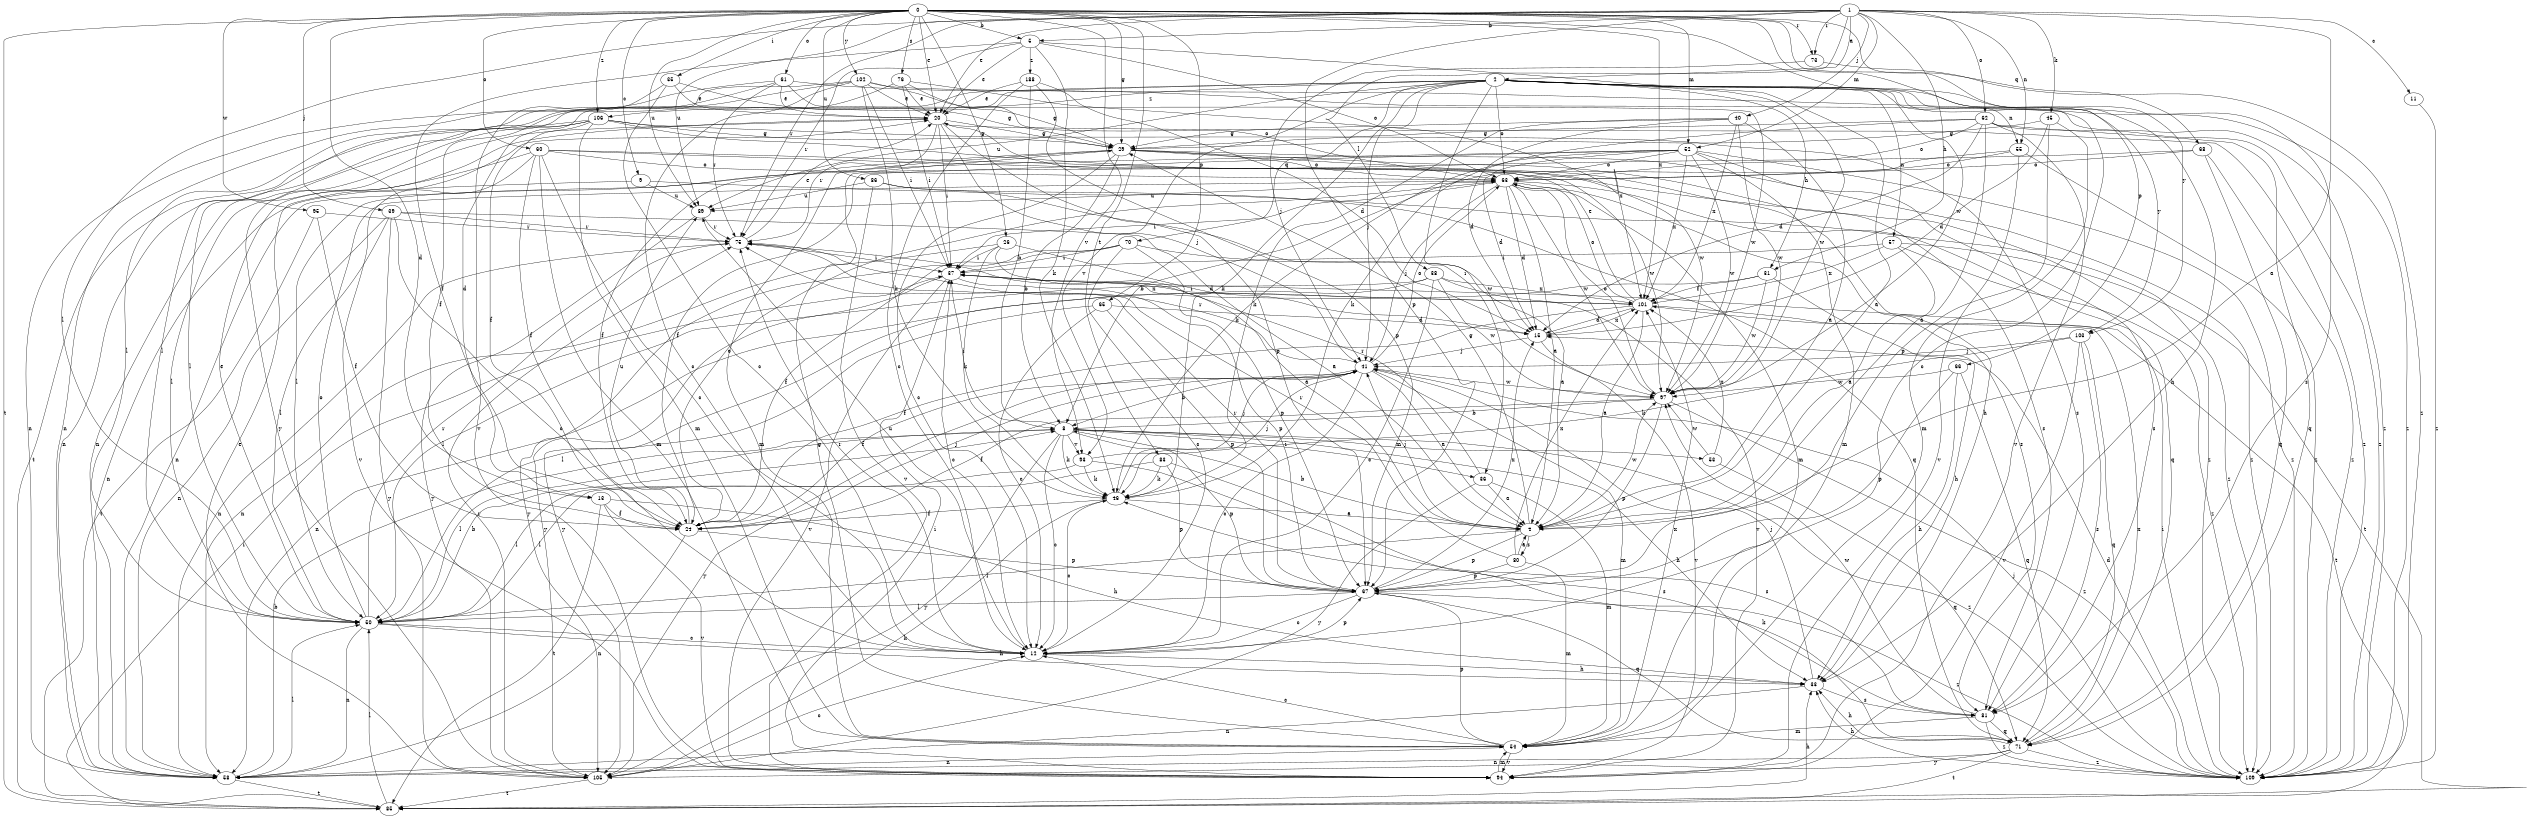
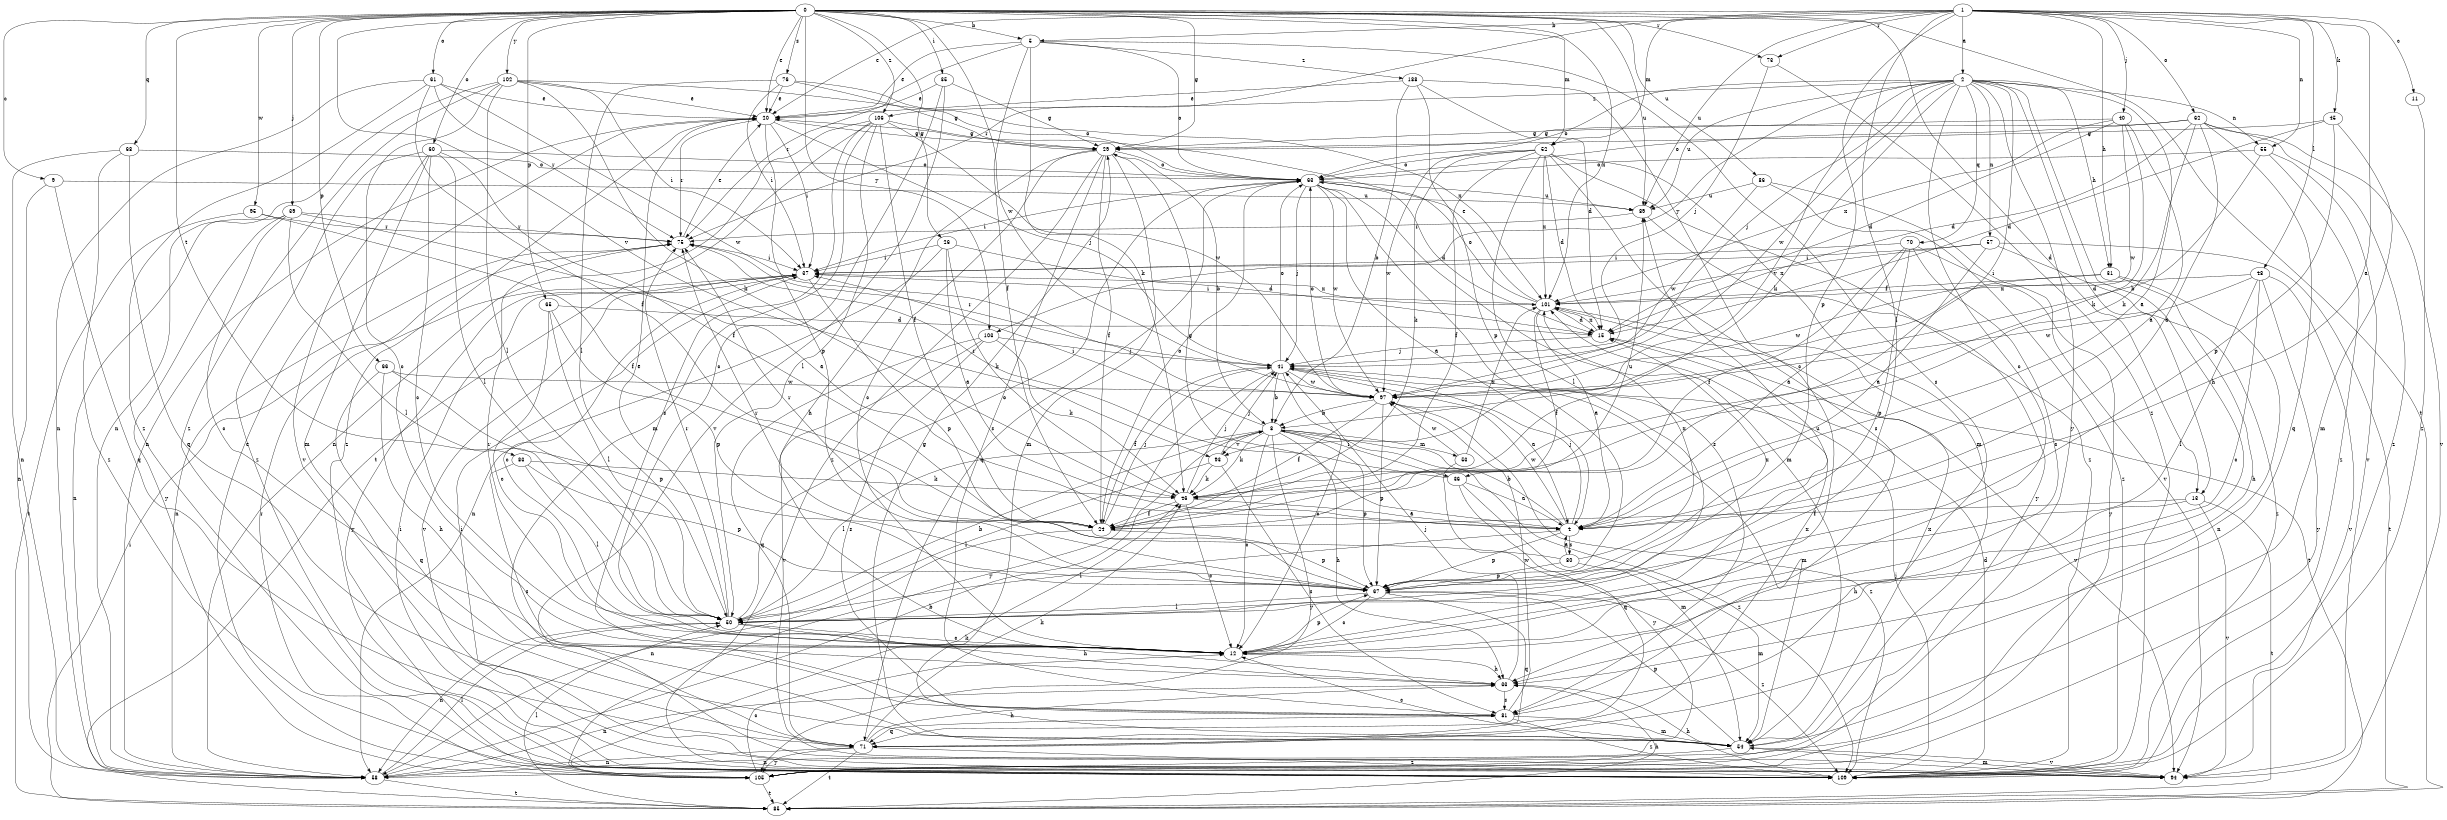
(1022, 165) -> none
(1434, 274) -> (2260, 274)
